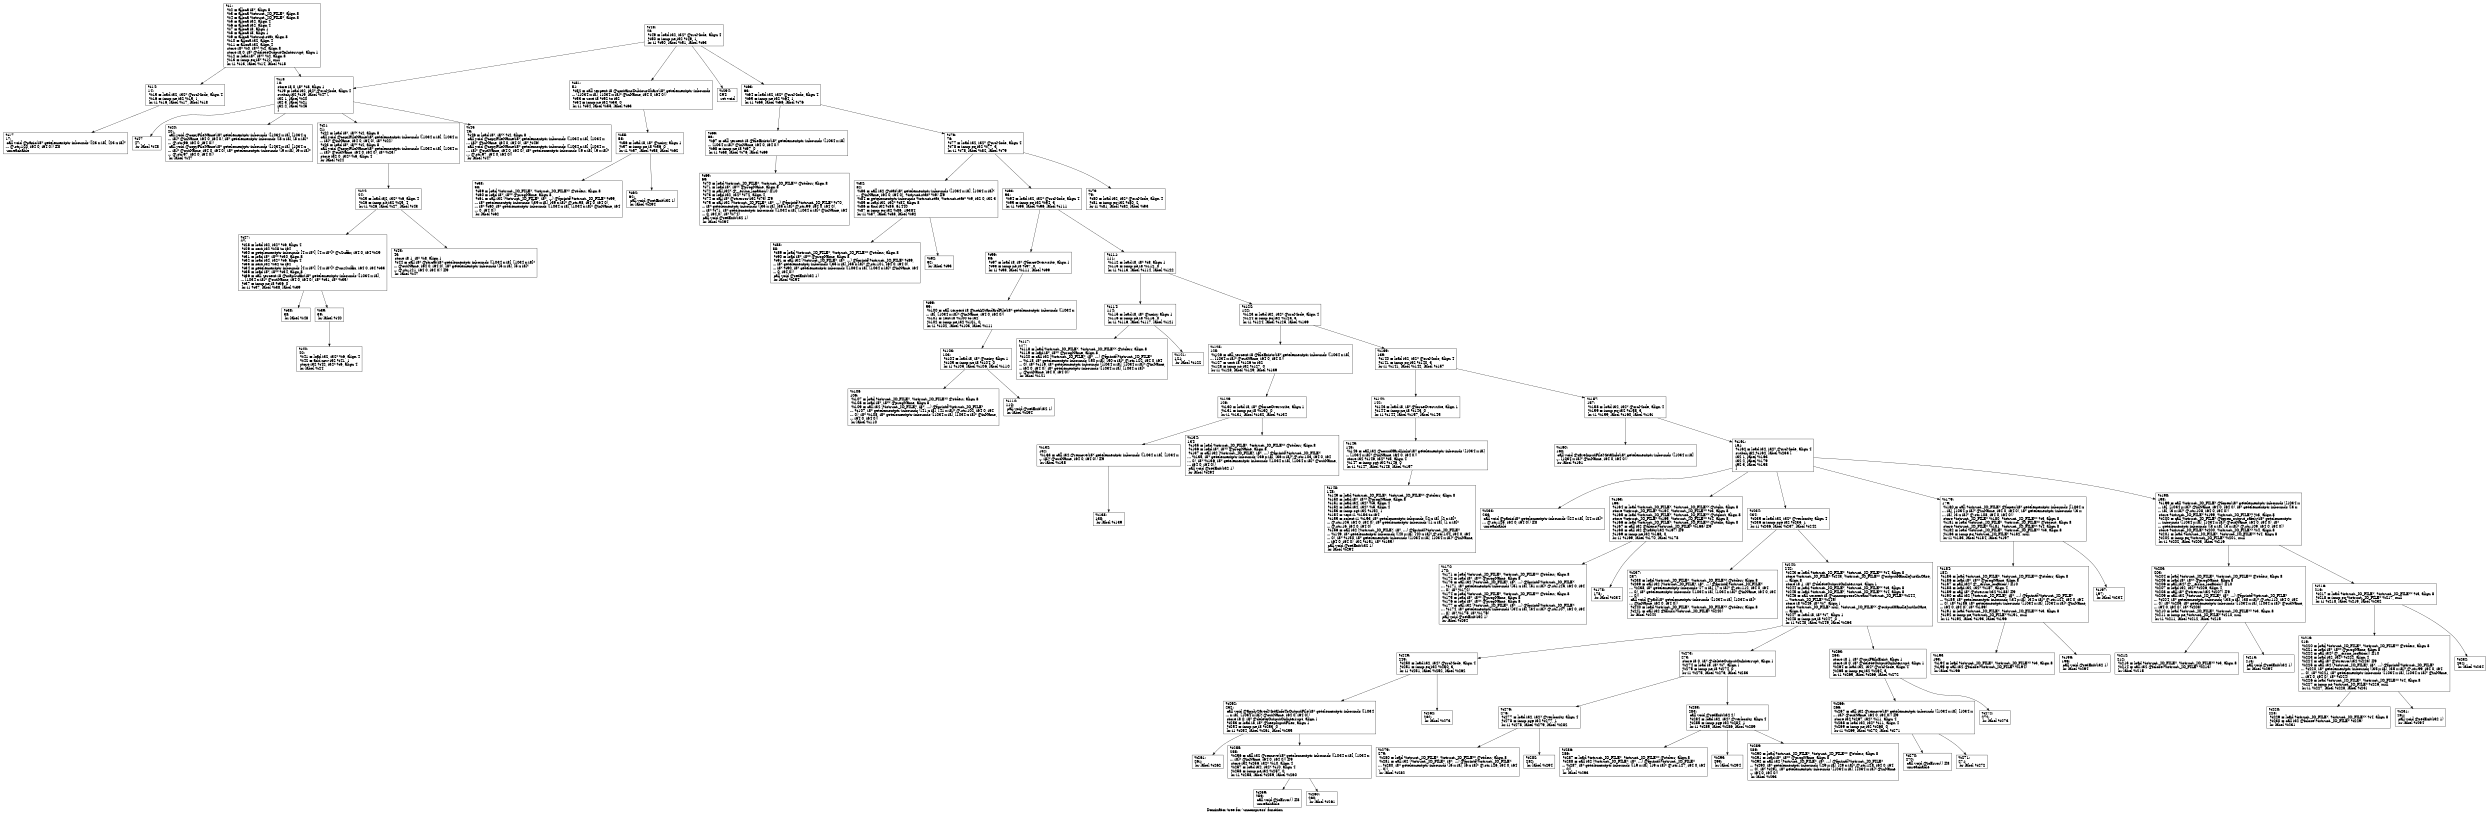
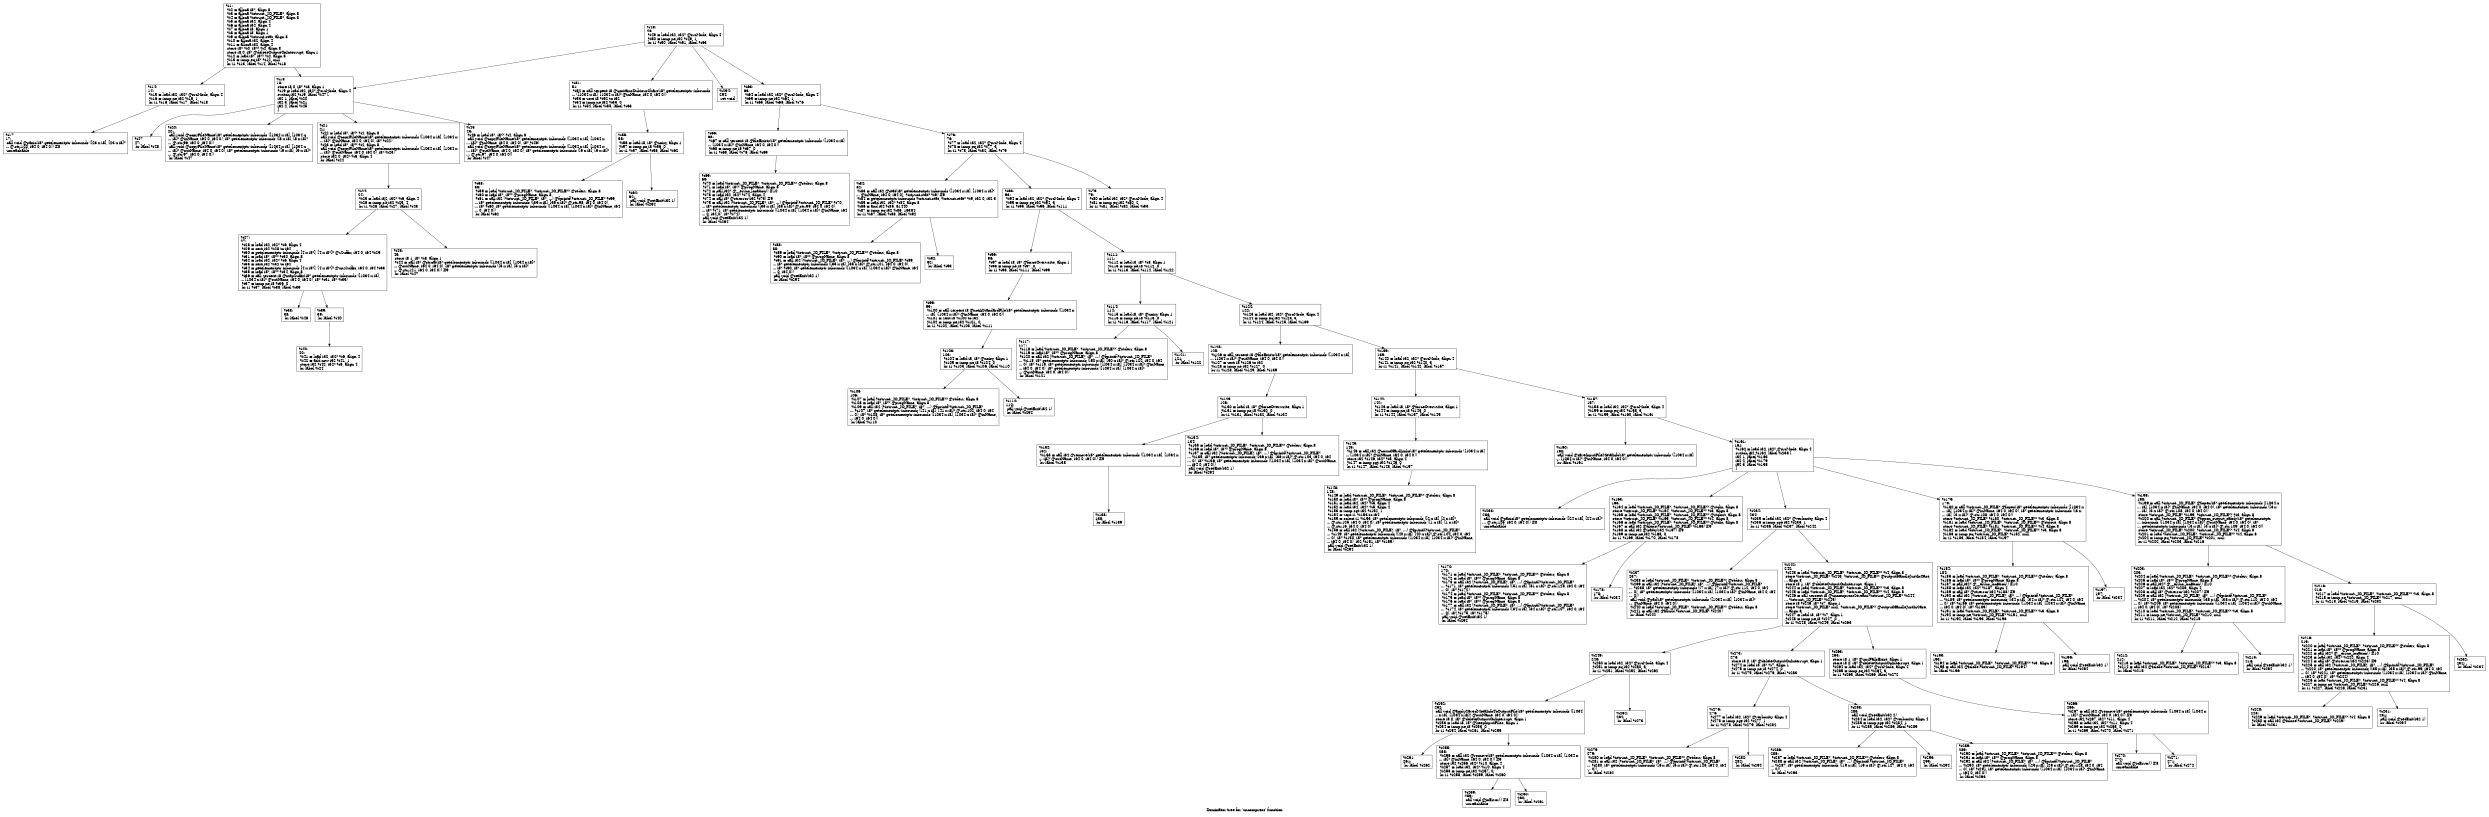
(1995, 718) -> none
